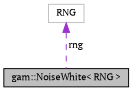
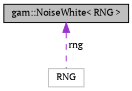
(66, 51) -> (66, 51)
